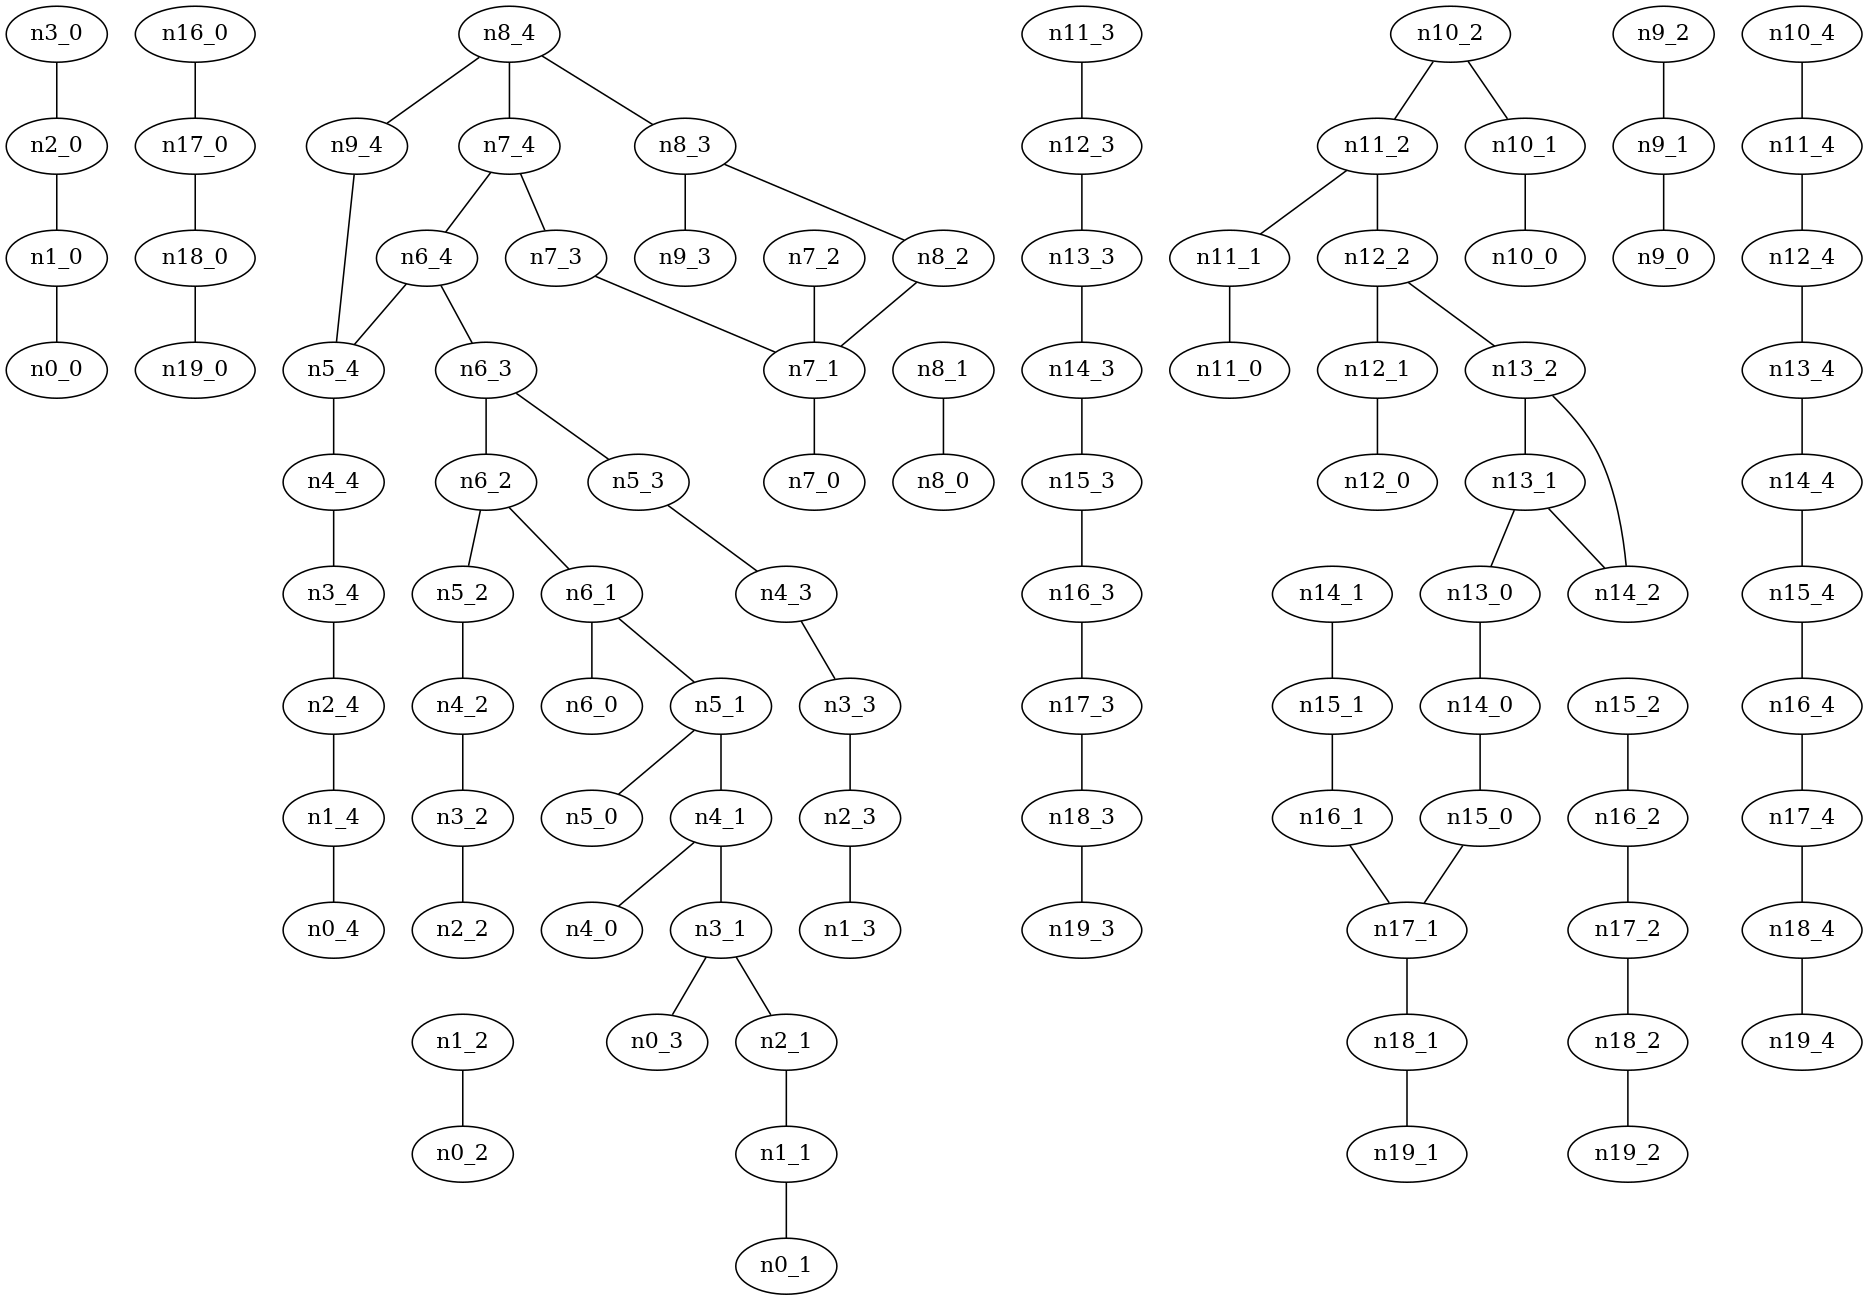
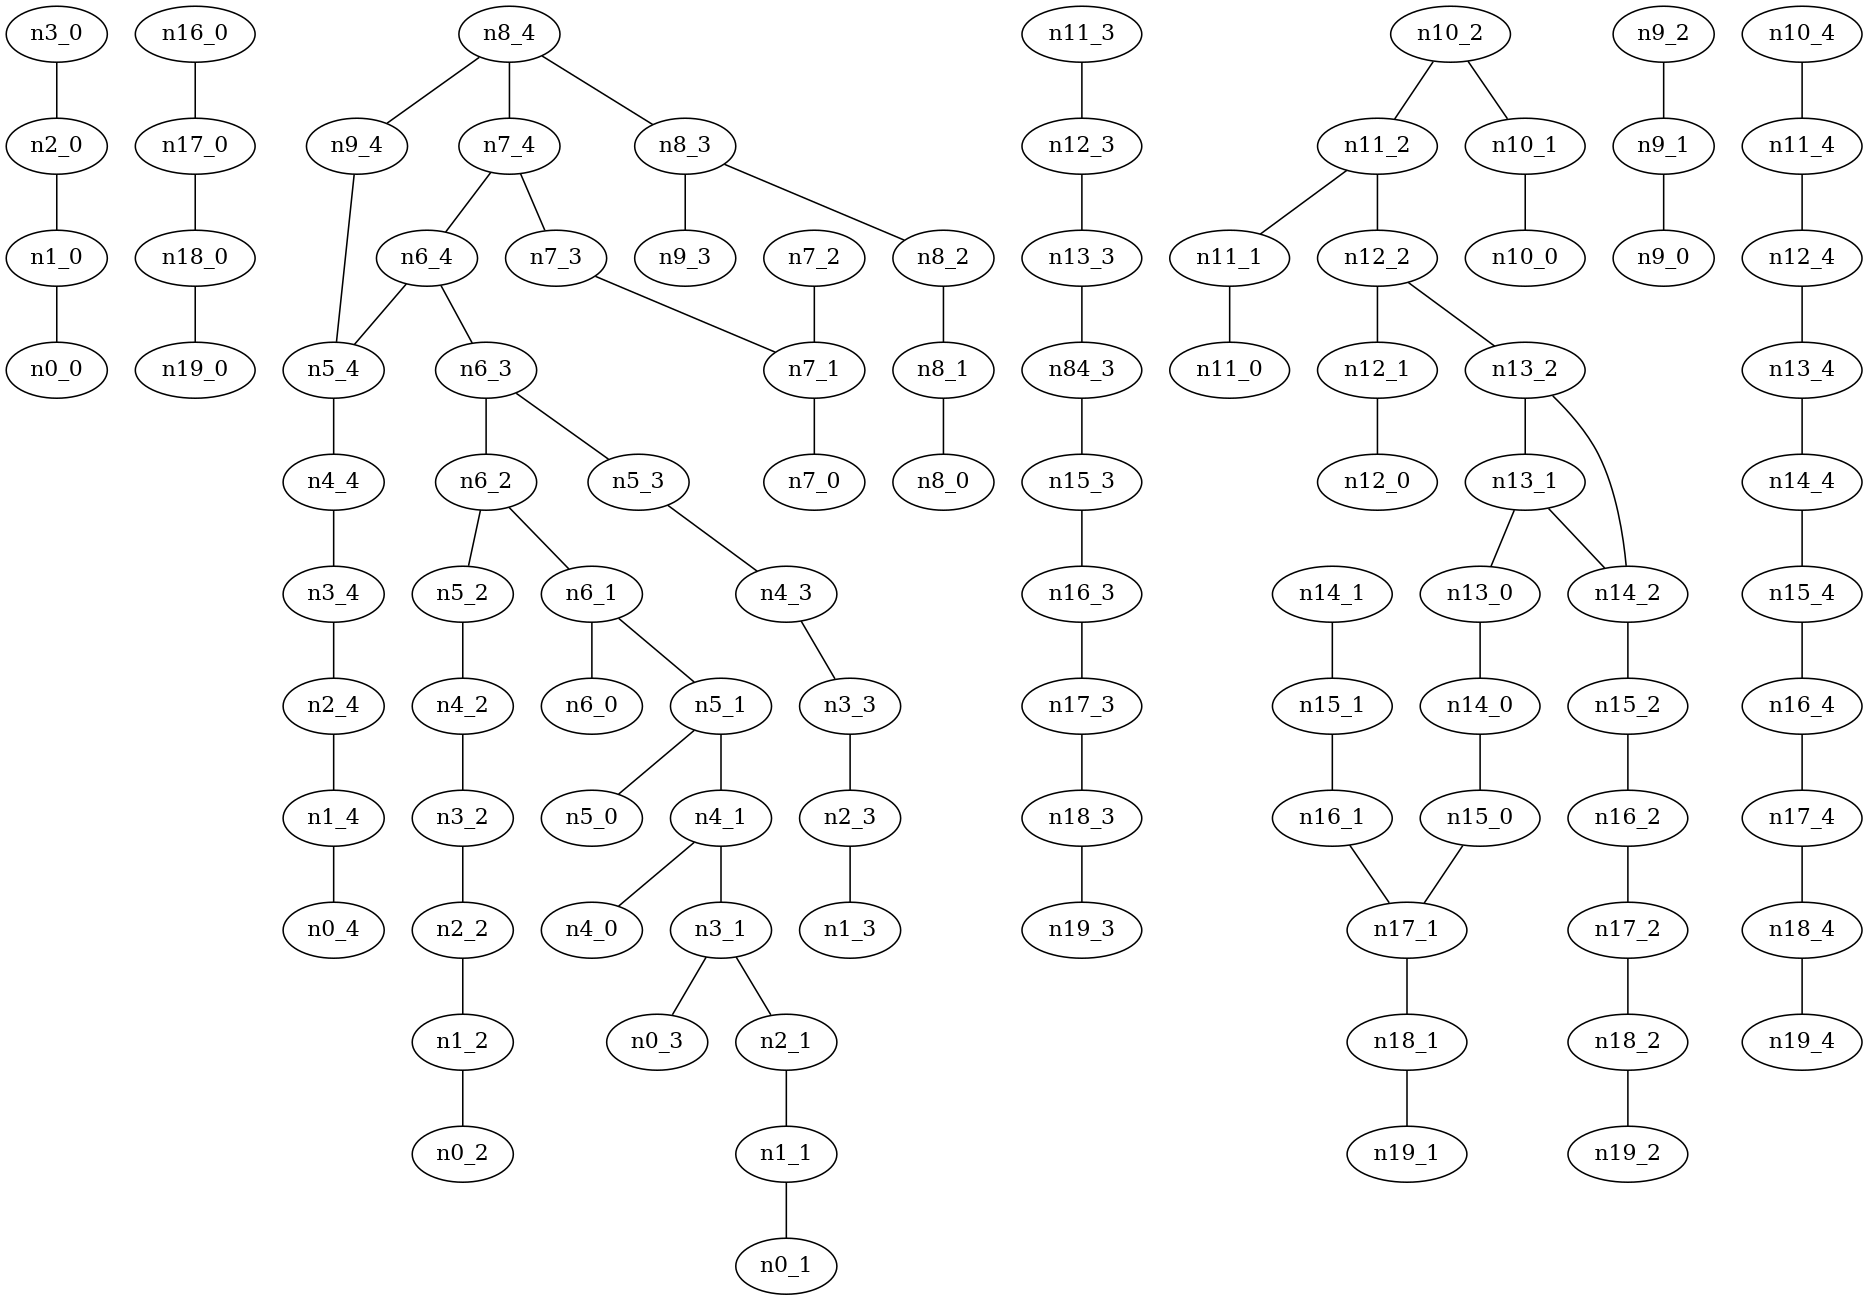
(879, 314) -> (943, 314)
(1082, 370) -> (1082, 370)
none -> (1628, 650)
none -> (463, 986)
